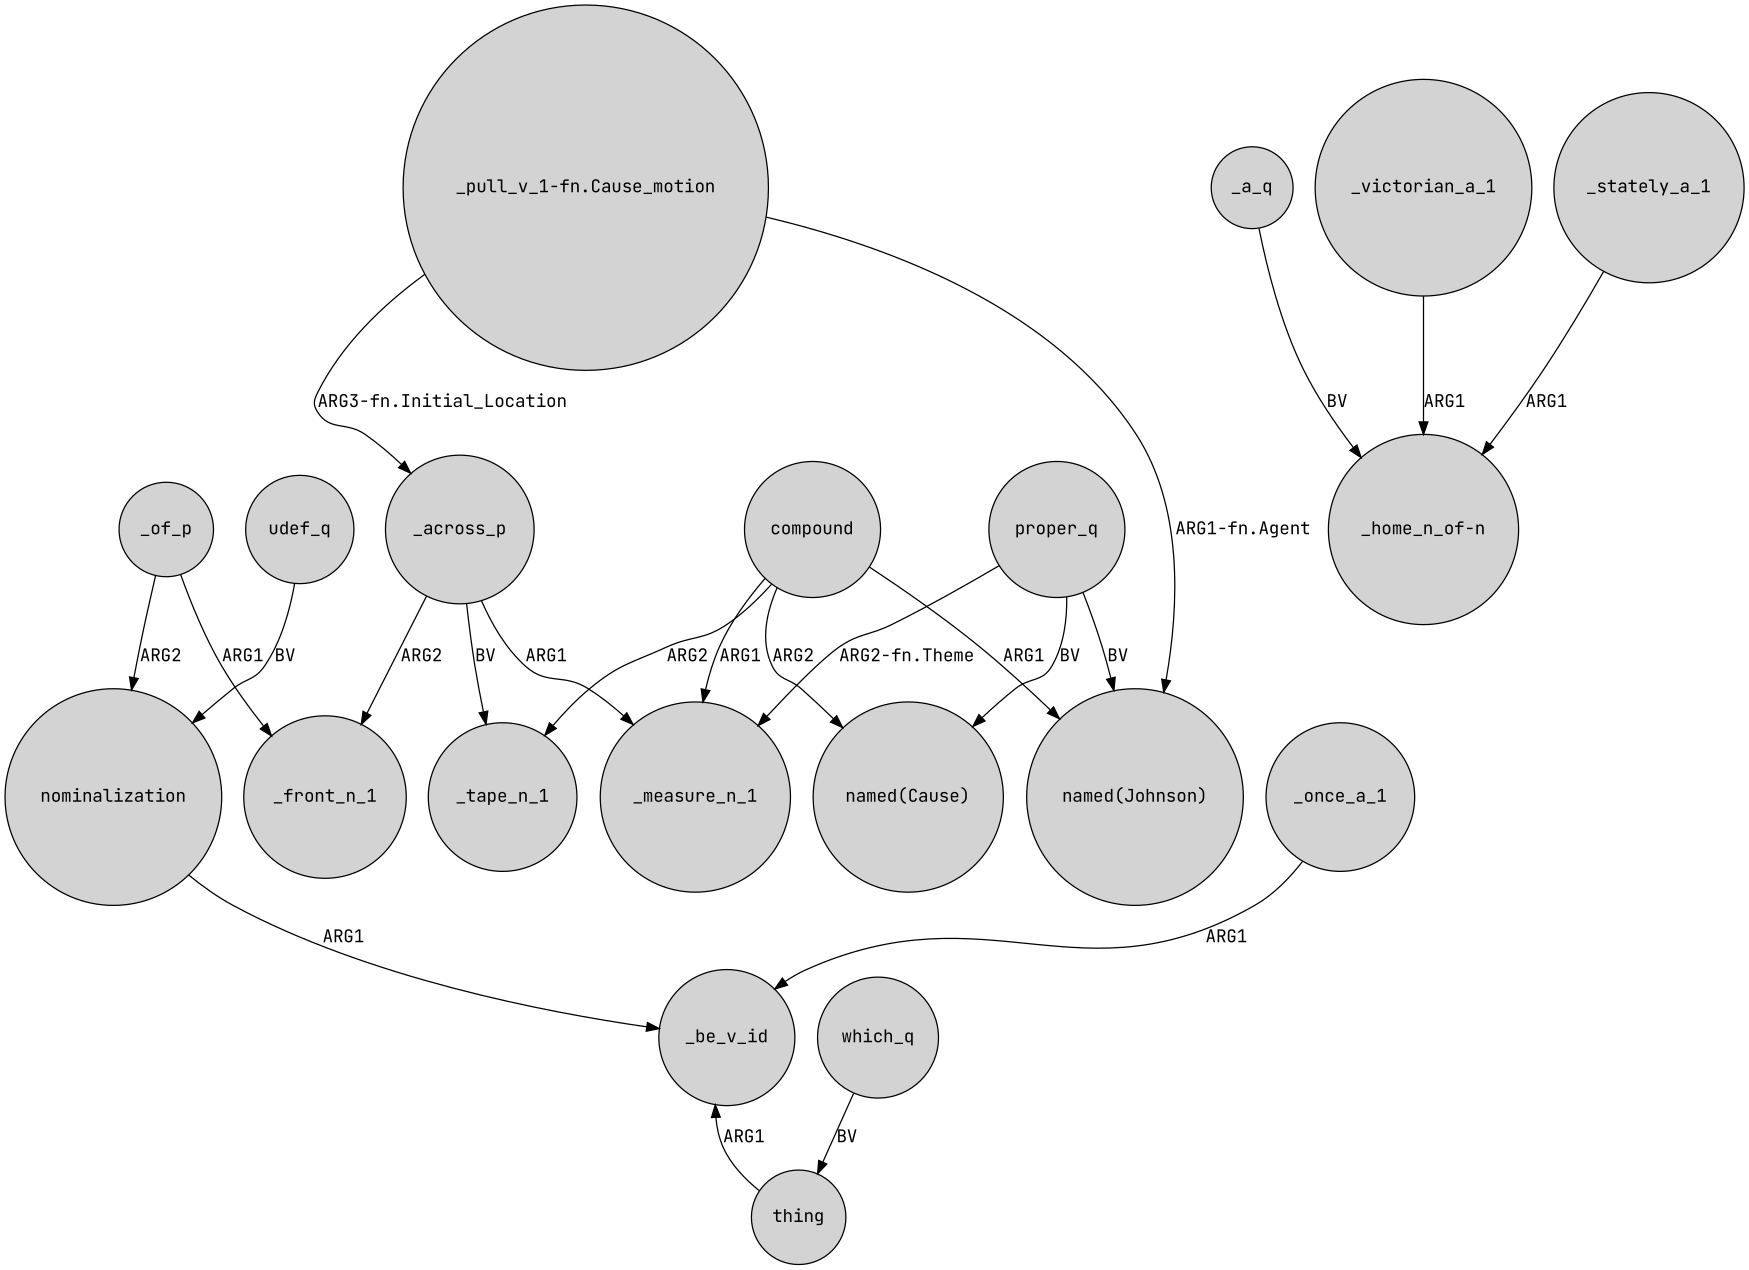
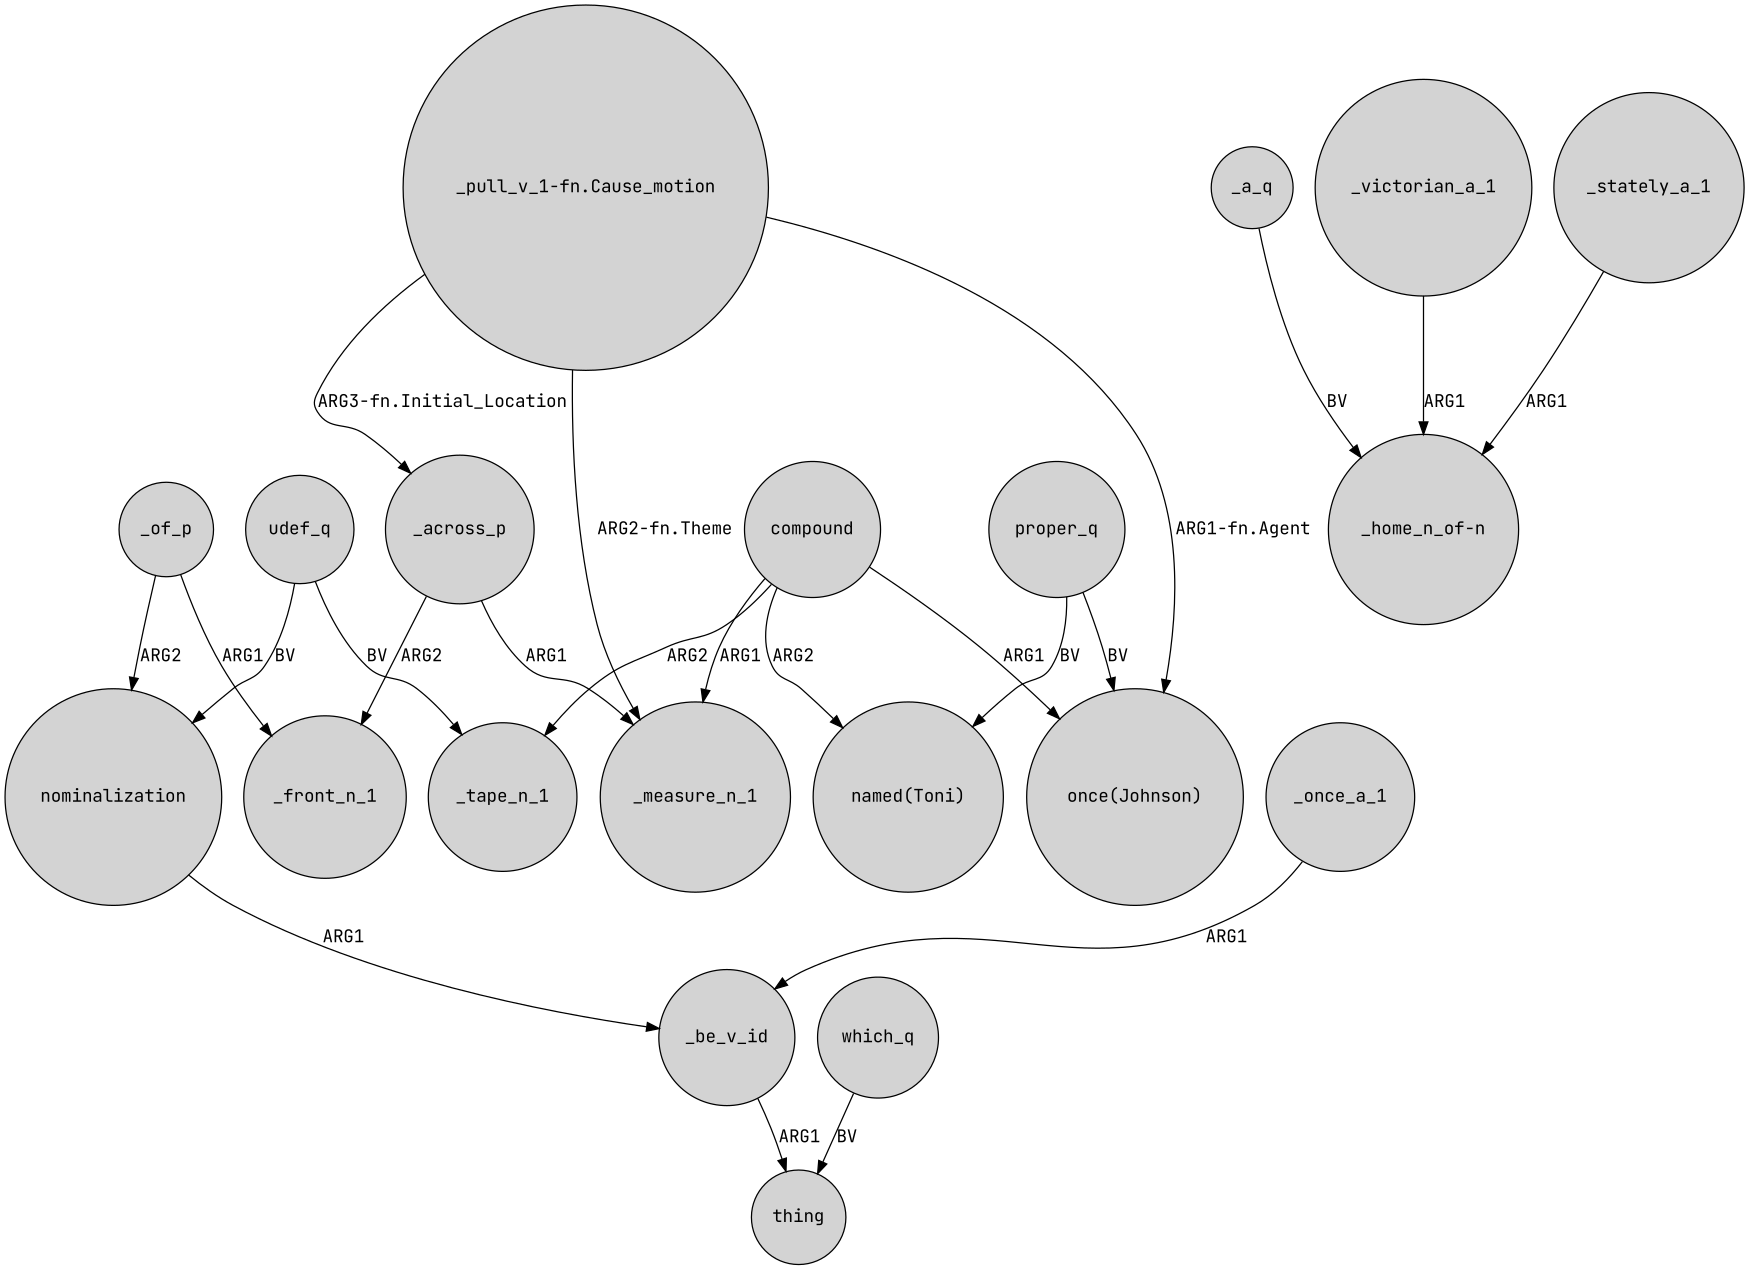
(875, 631) -> (582, 544)
(474, 658) -> (370, 669)
(908, 797) -> (908, 797)
(1135, 797) -> (1135, 797)
(729, 1159) -> (771, 1128)
